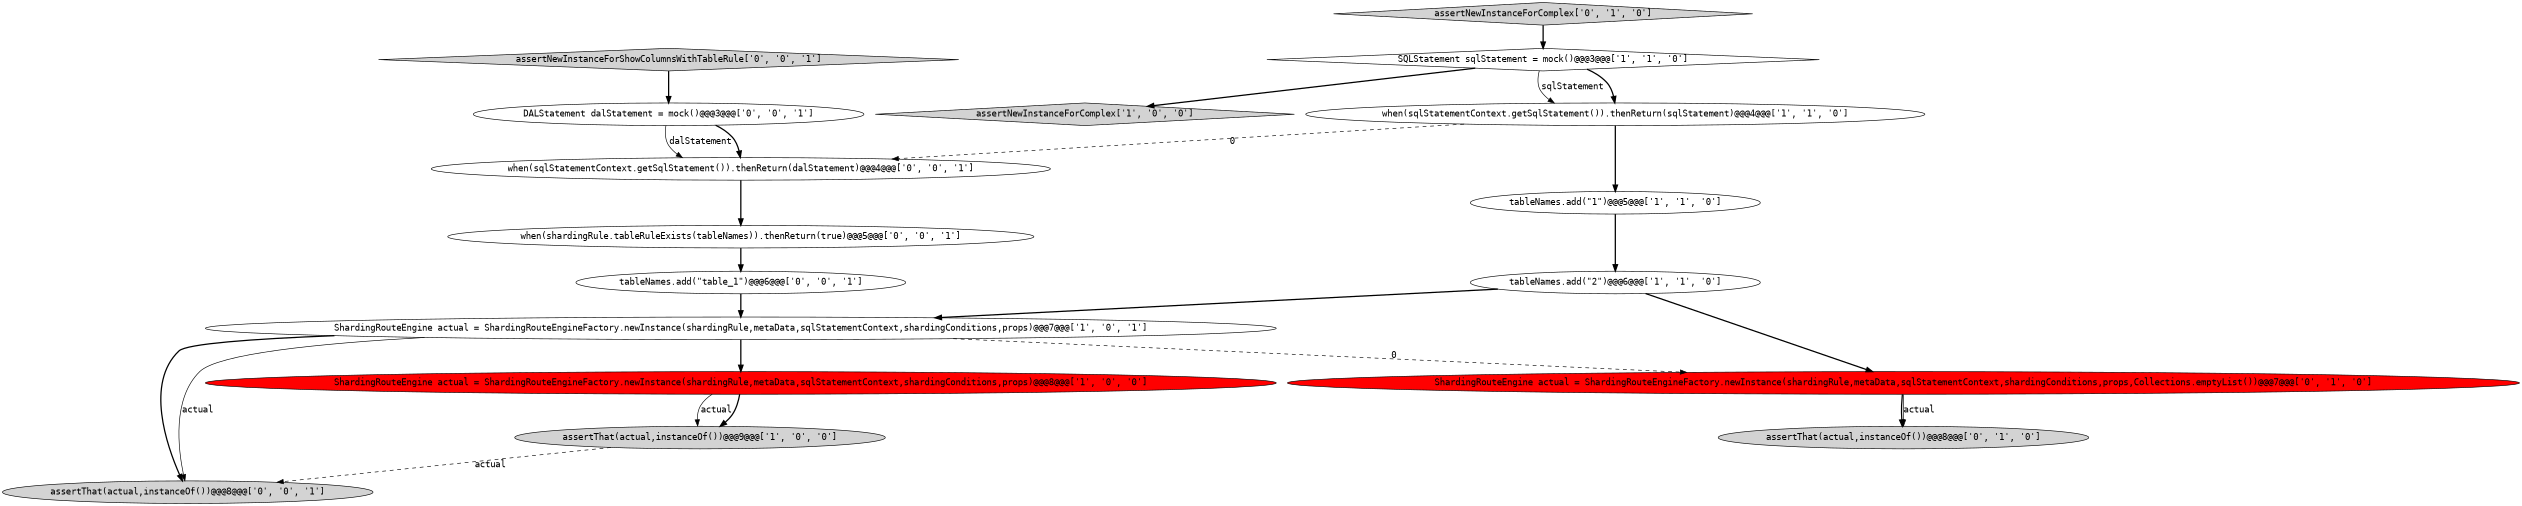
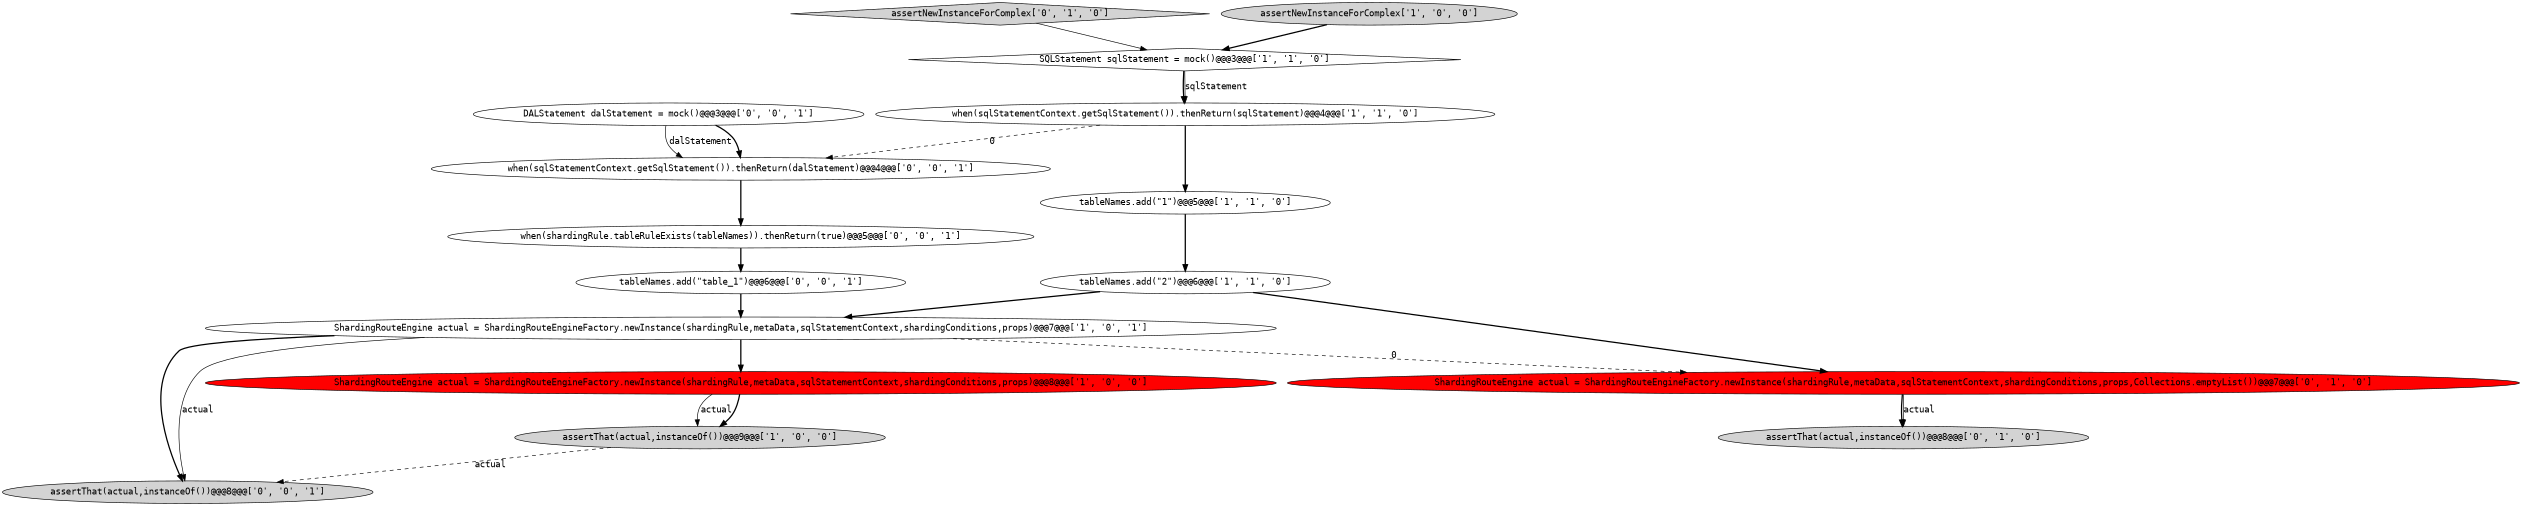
(1543, 34) -> (1088, 36)
(669, 60) -> none
(1315, 87) -> (1278, 36)
(1085, 114) -> (1369, 14)
